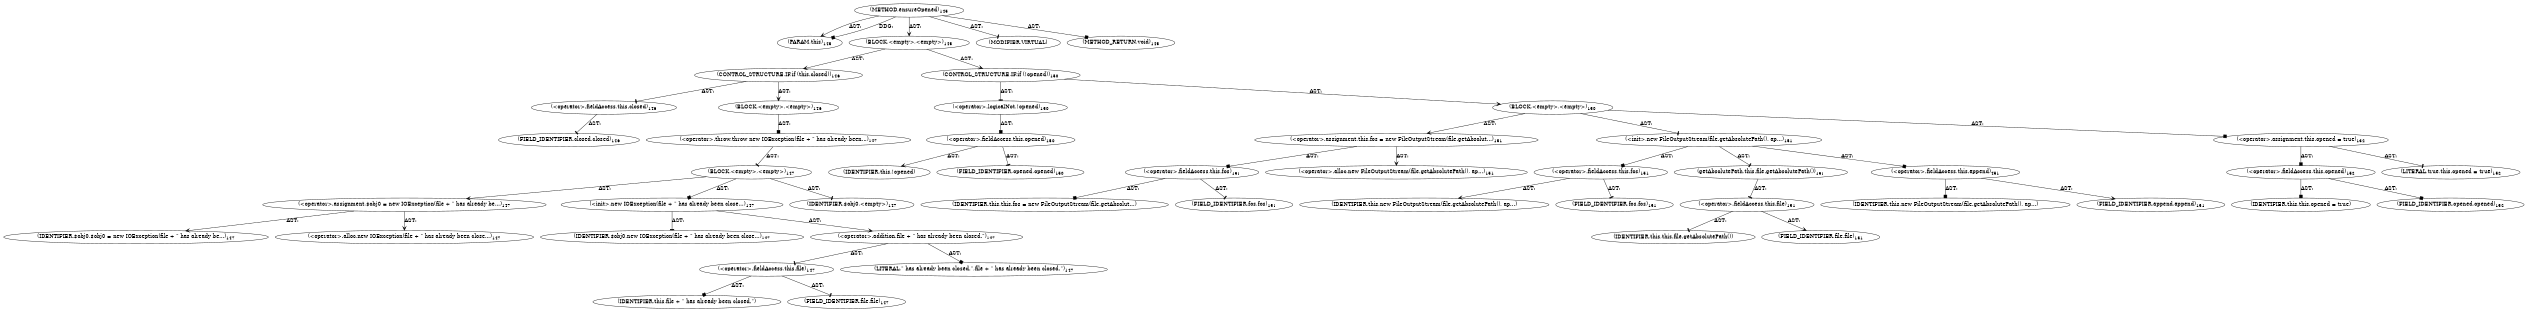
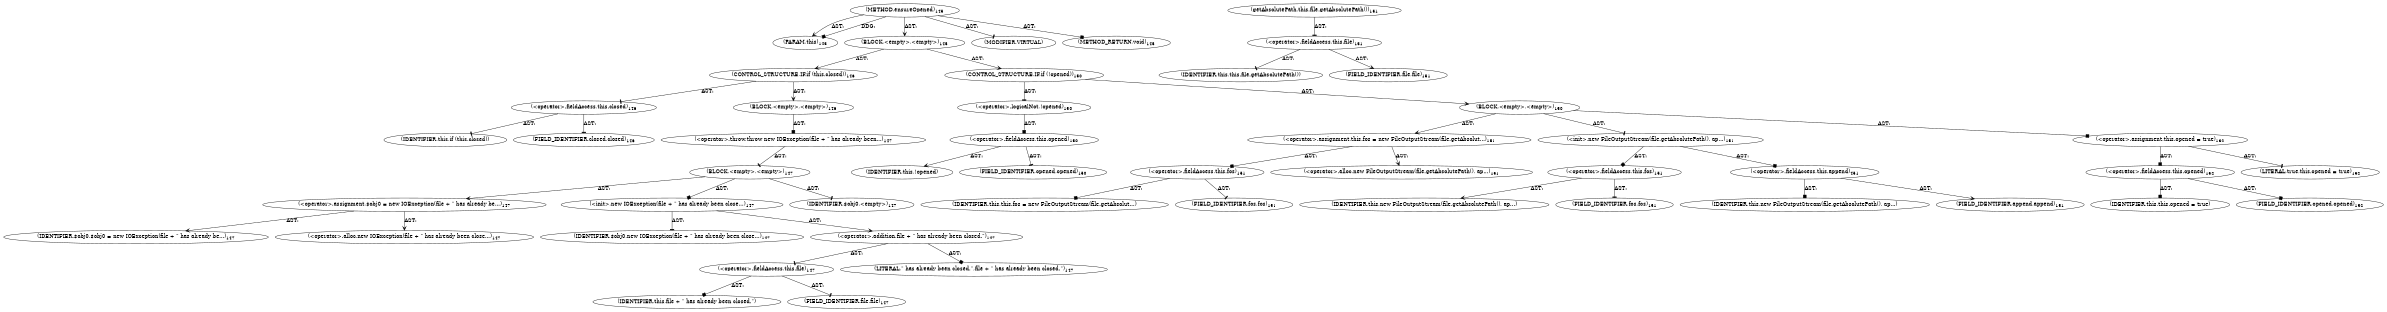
none -> (445, 140)
(1734, 156) -> none
